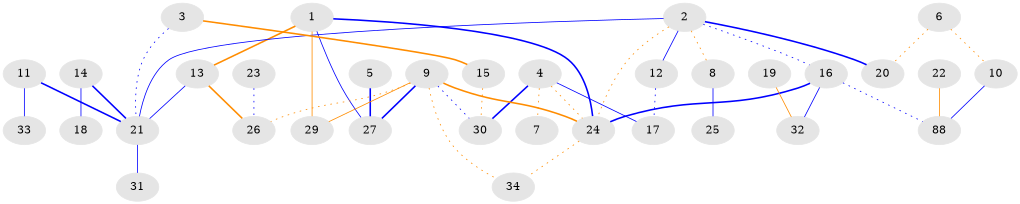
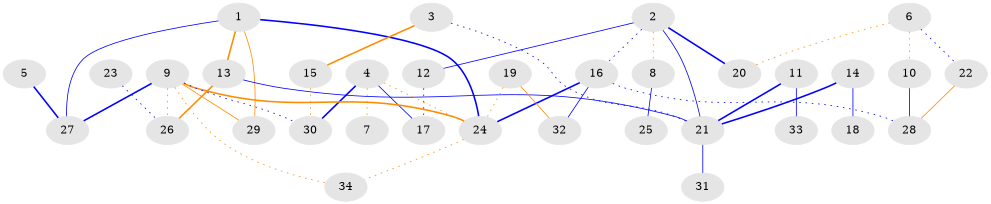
none -> (938, 46)
(624, 64) -> (495, 102)
(939, 130) -> (910, 130)
